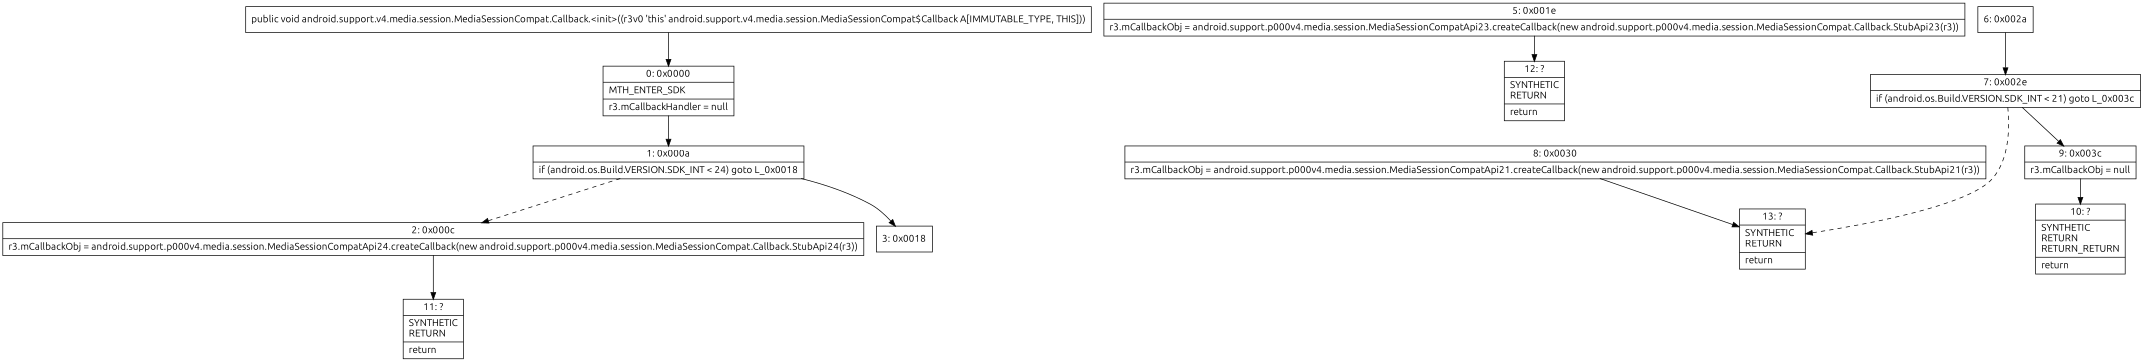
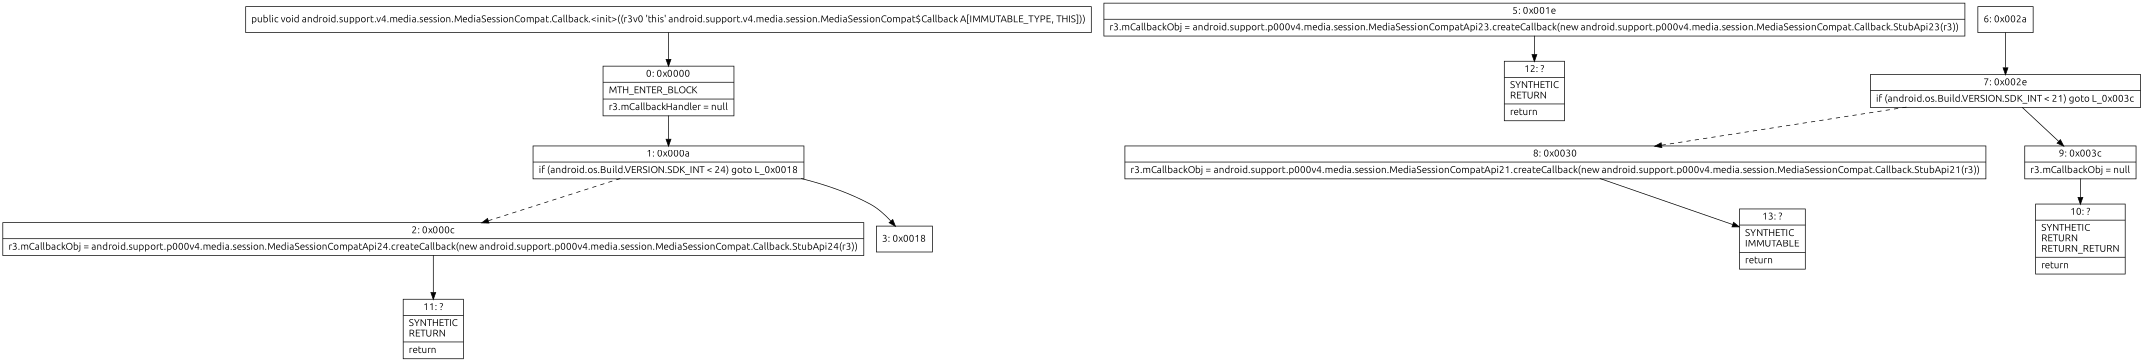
(647, 90) -> (653, 90)
(1942, 205) -> (1784, 126)
(1764, 244) -> (1772, 244)
